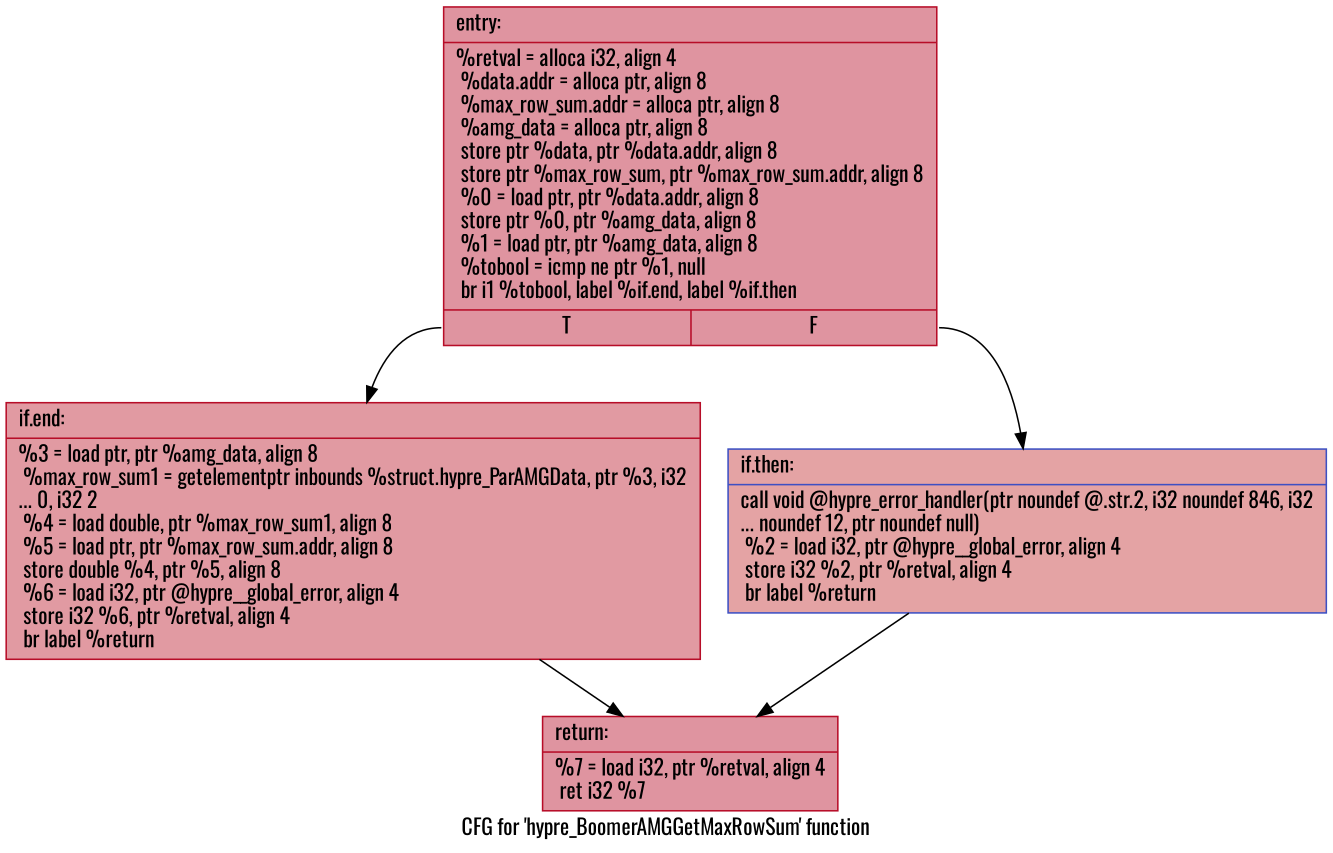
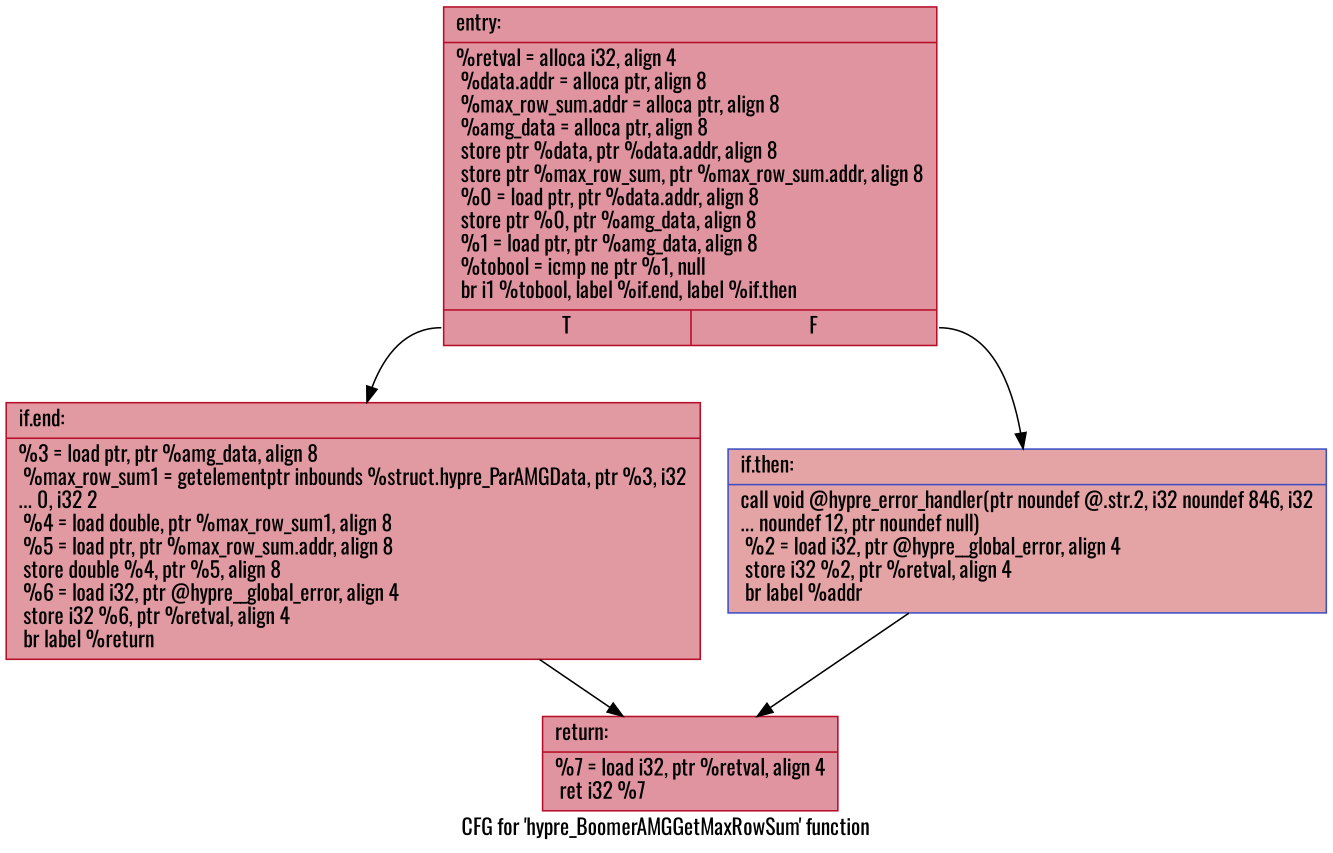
(808, 594) -> (802, 594)
